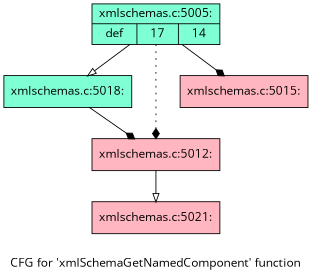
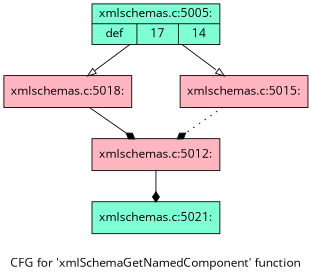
(199, 57) -> (199, 57)
(156, 86) -> (204, 120)
(68, 92) -> (68, 92)
(156, 182) -> (156, 182)
(156, 218) -> (156, 218)
